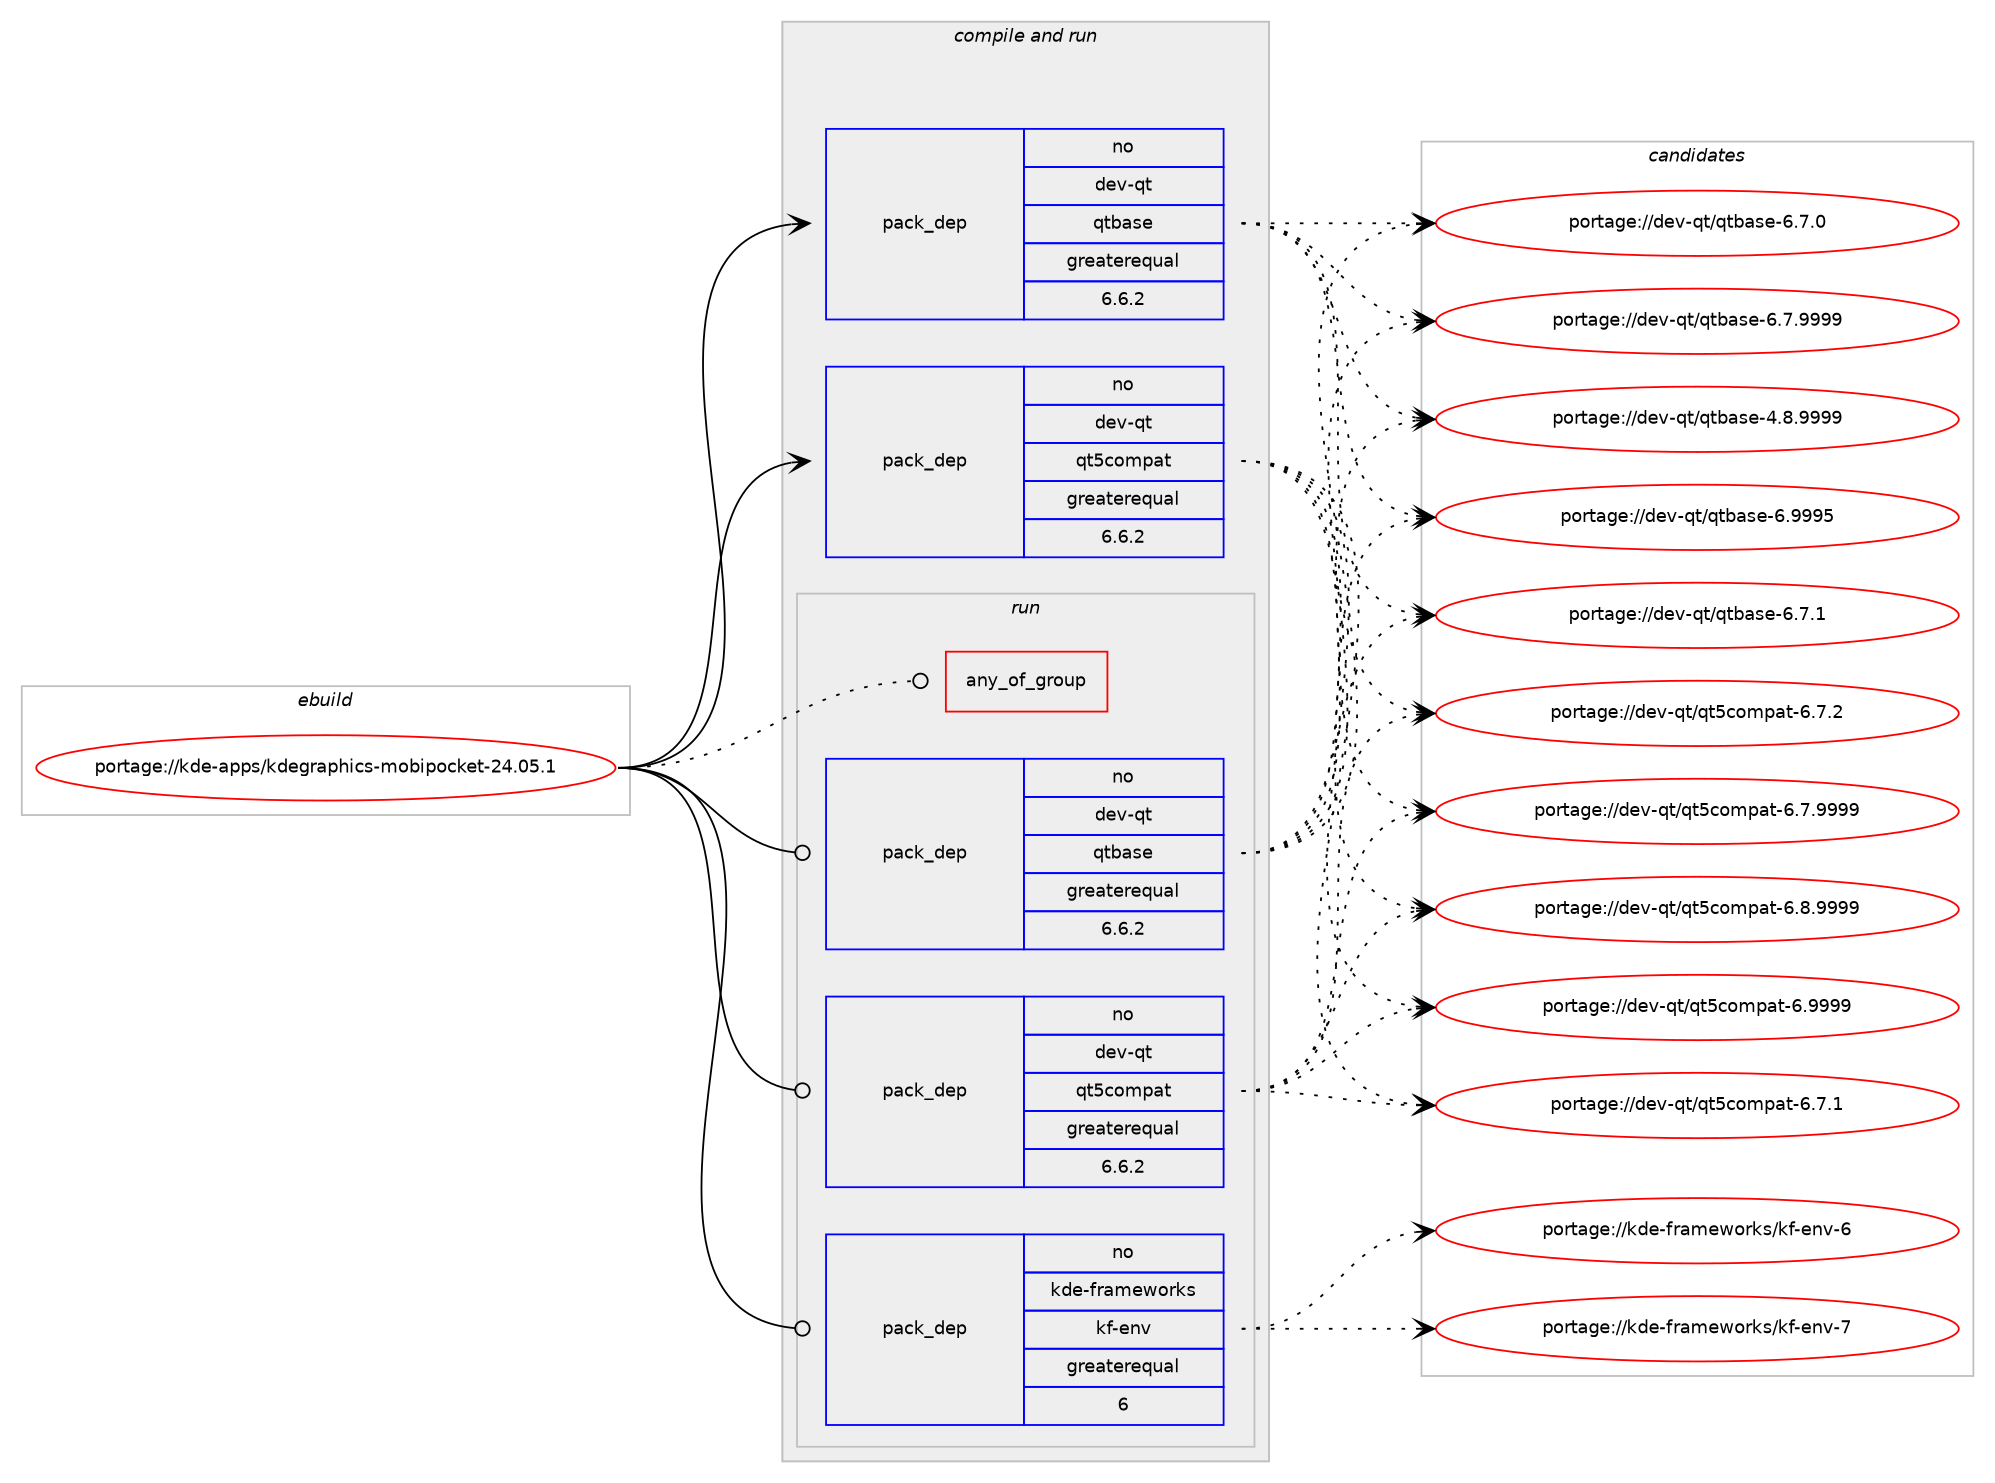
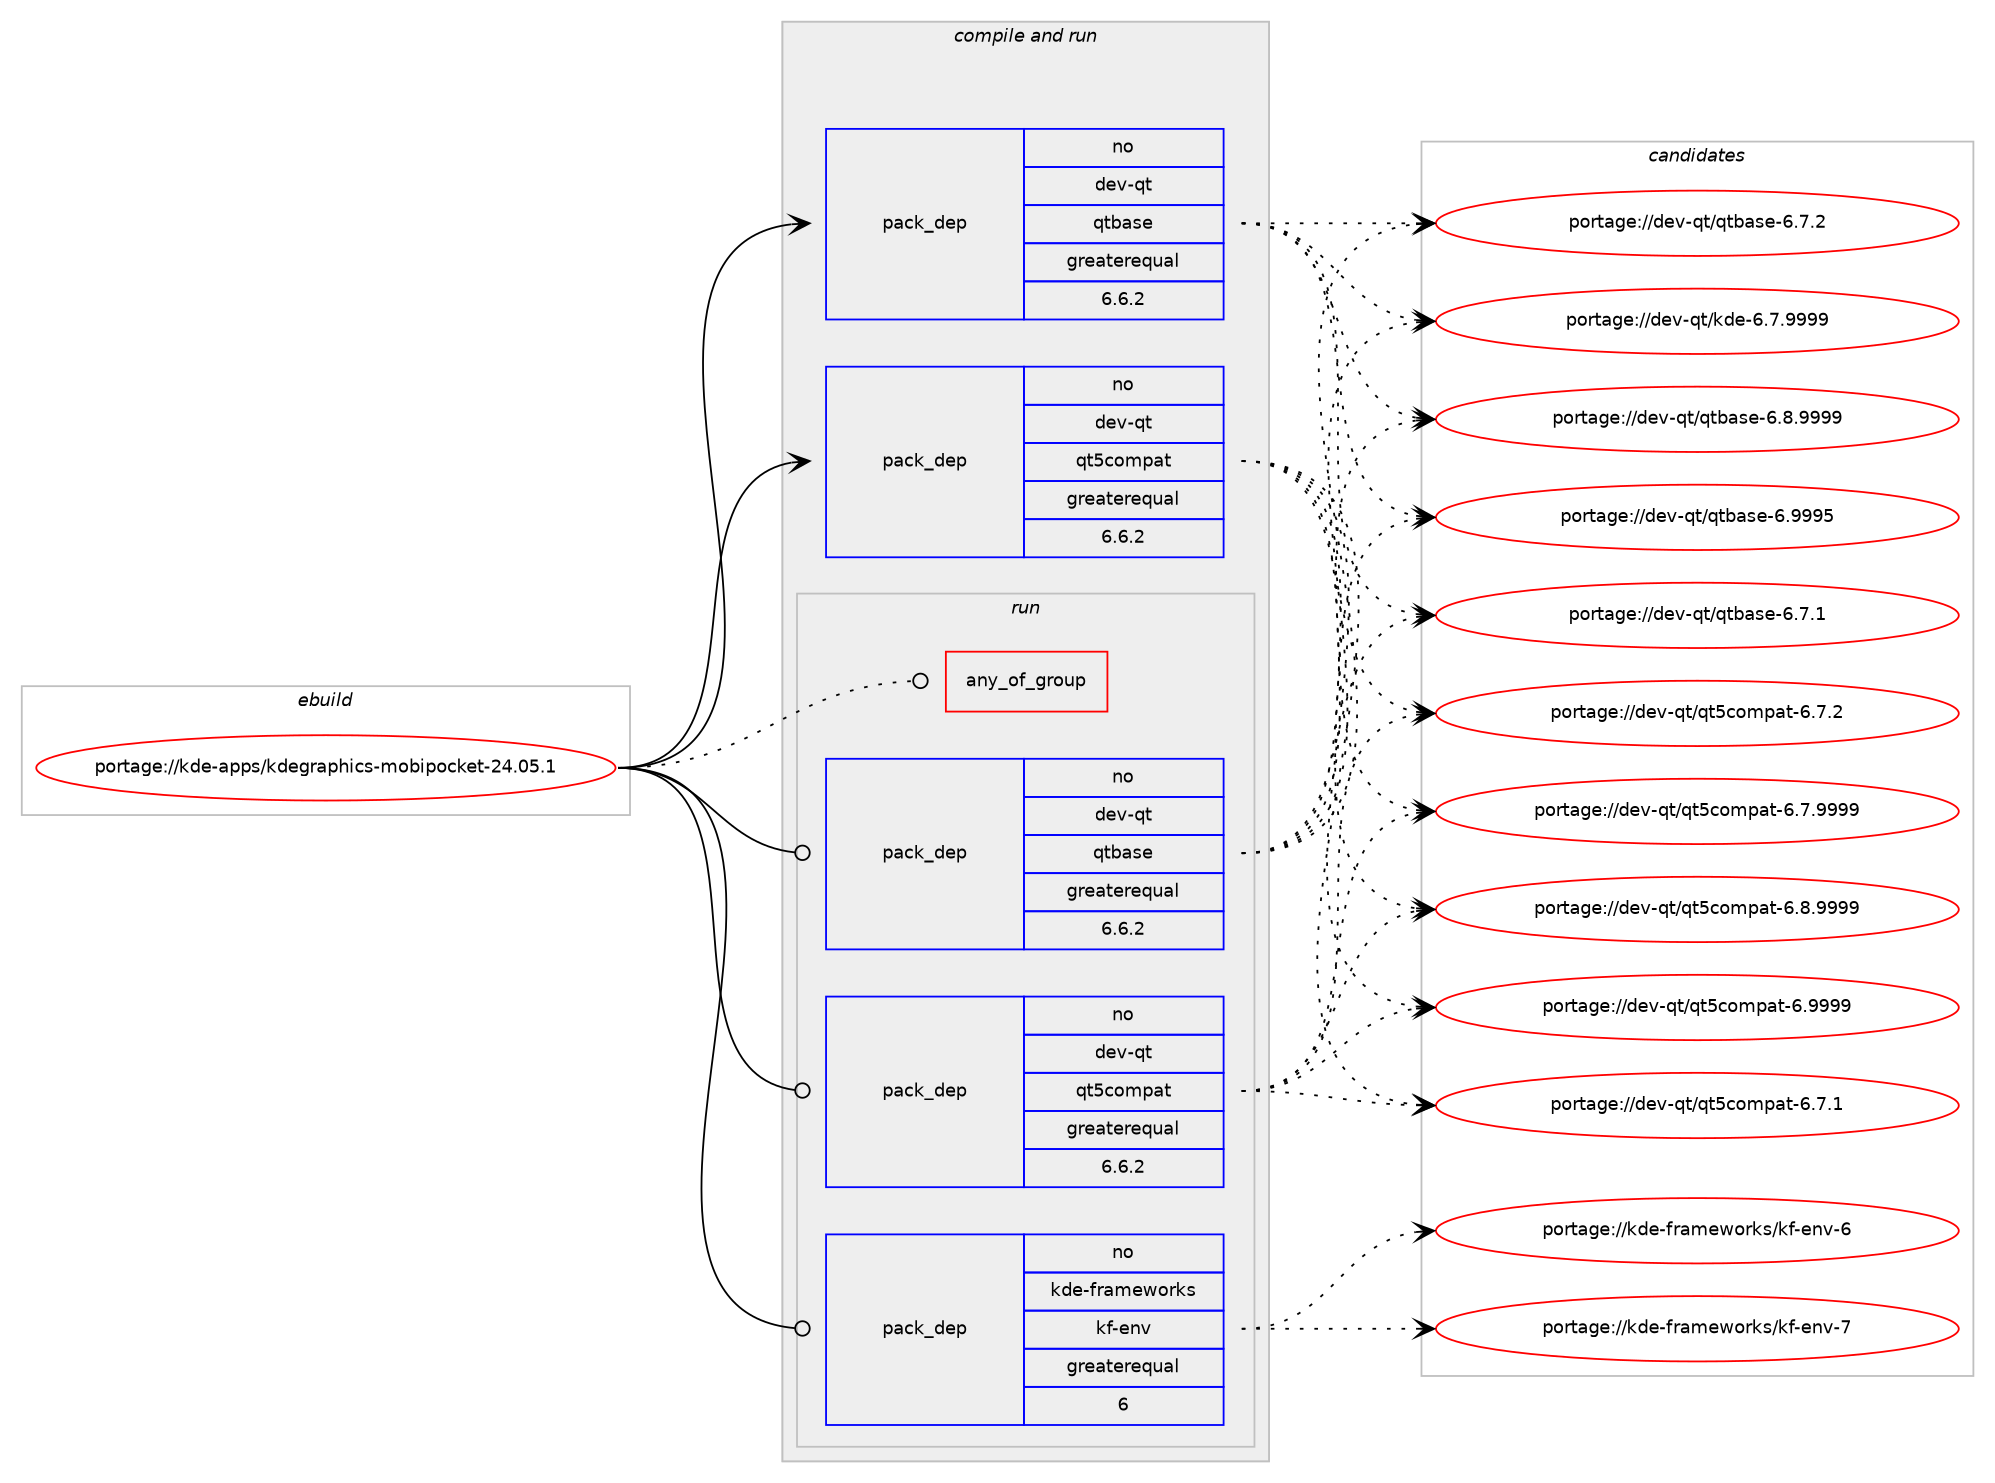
(1697, 223) -> (1697, 223)
(1697, 321) -> (1697, 321)
(1697, 419) -> (1697, 419)
